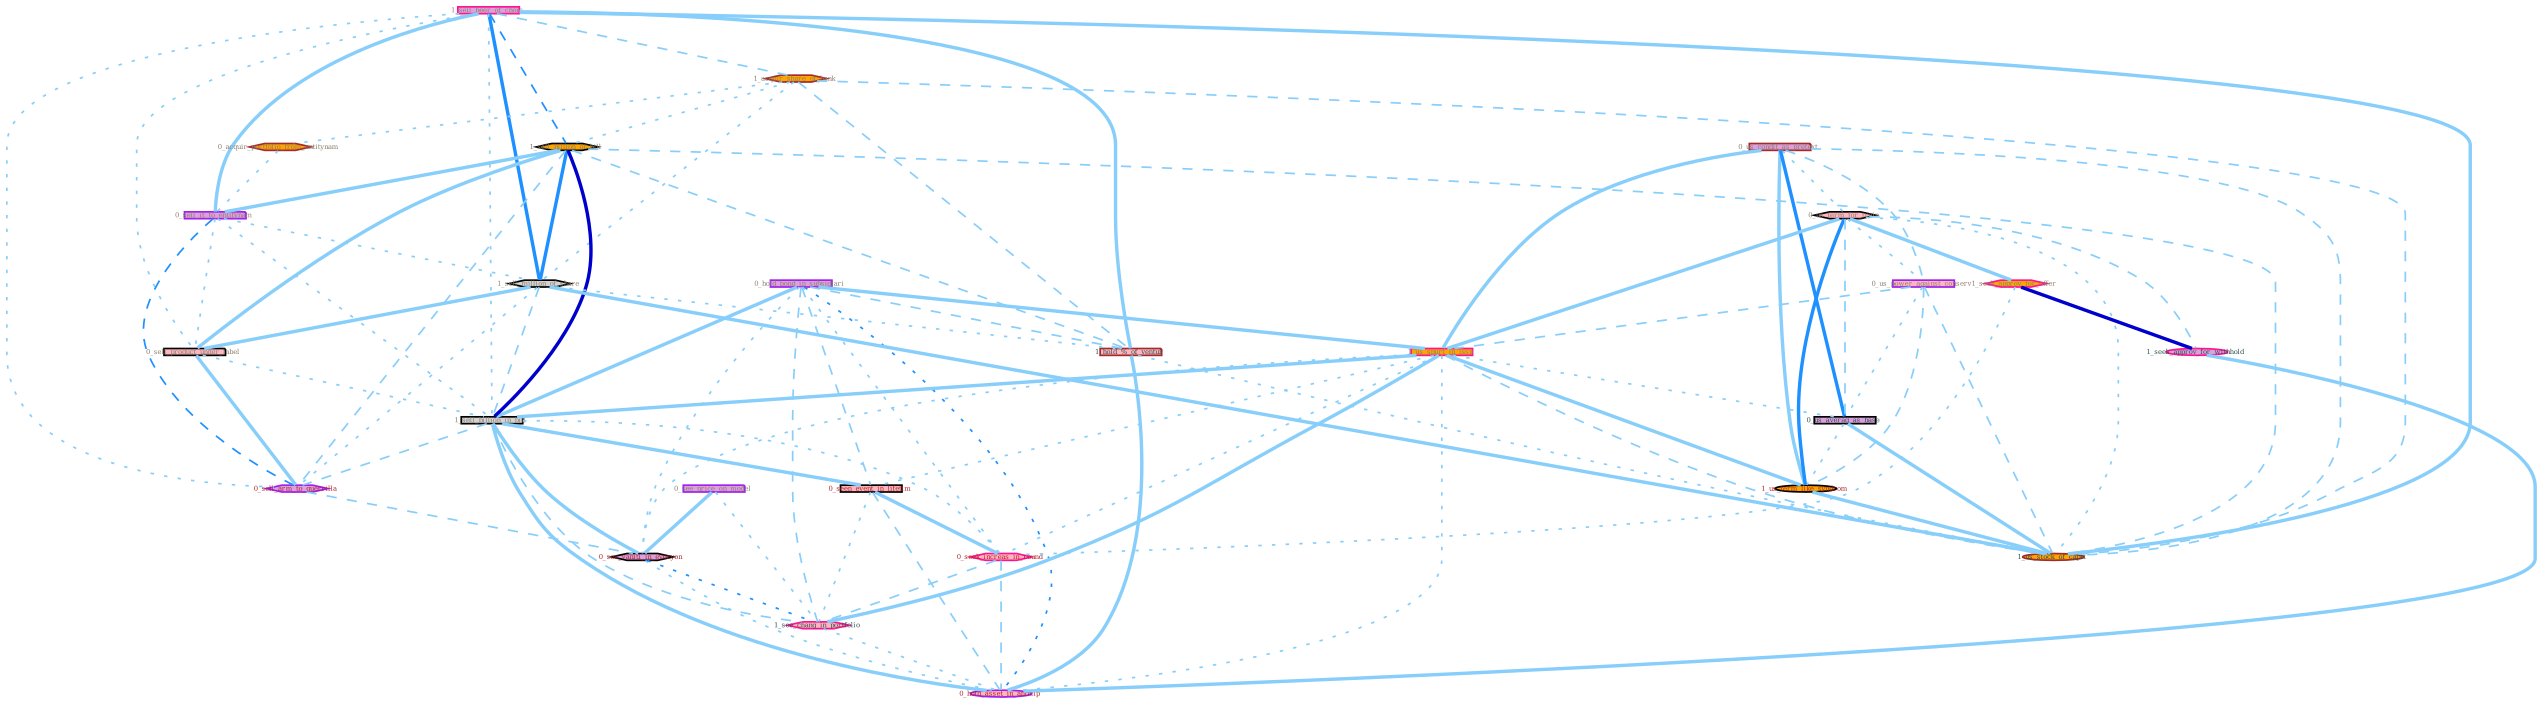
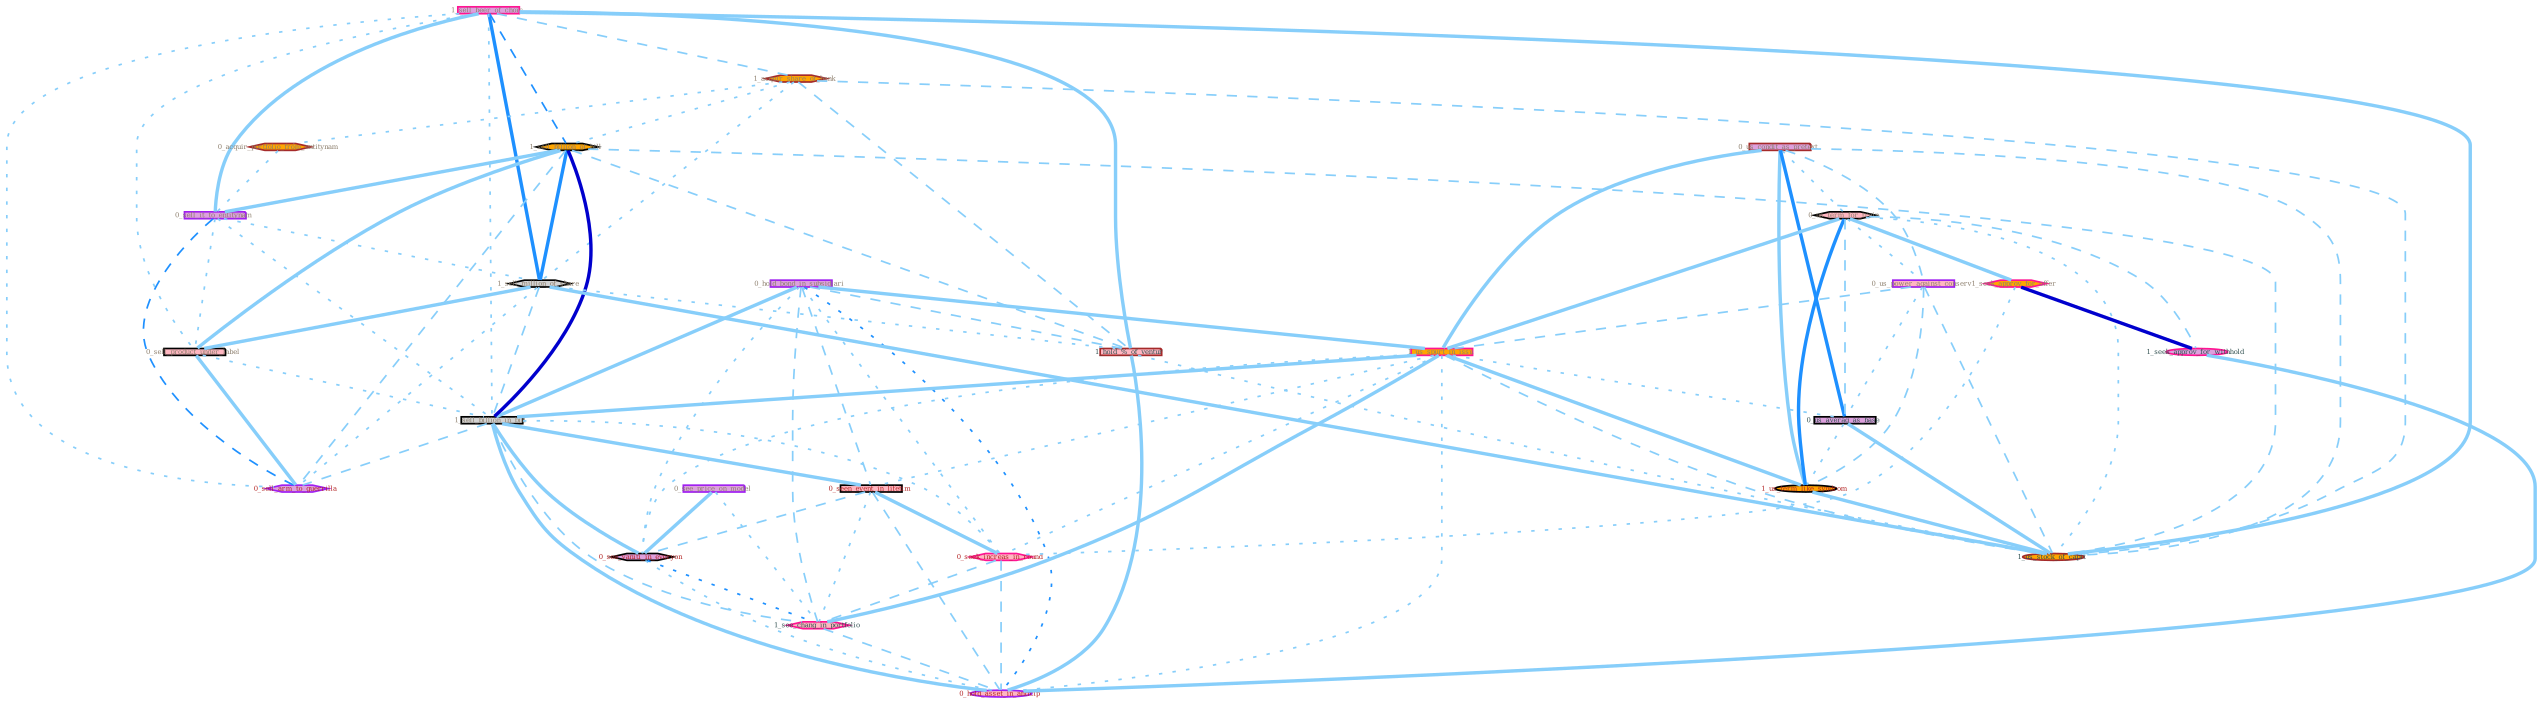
(470, 523) -> (757, 523)
(910, 659) -> (910, 659)
